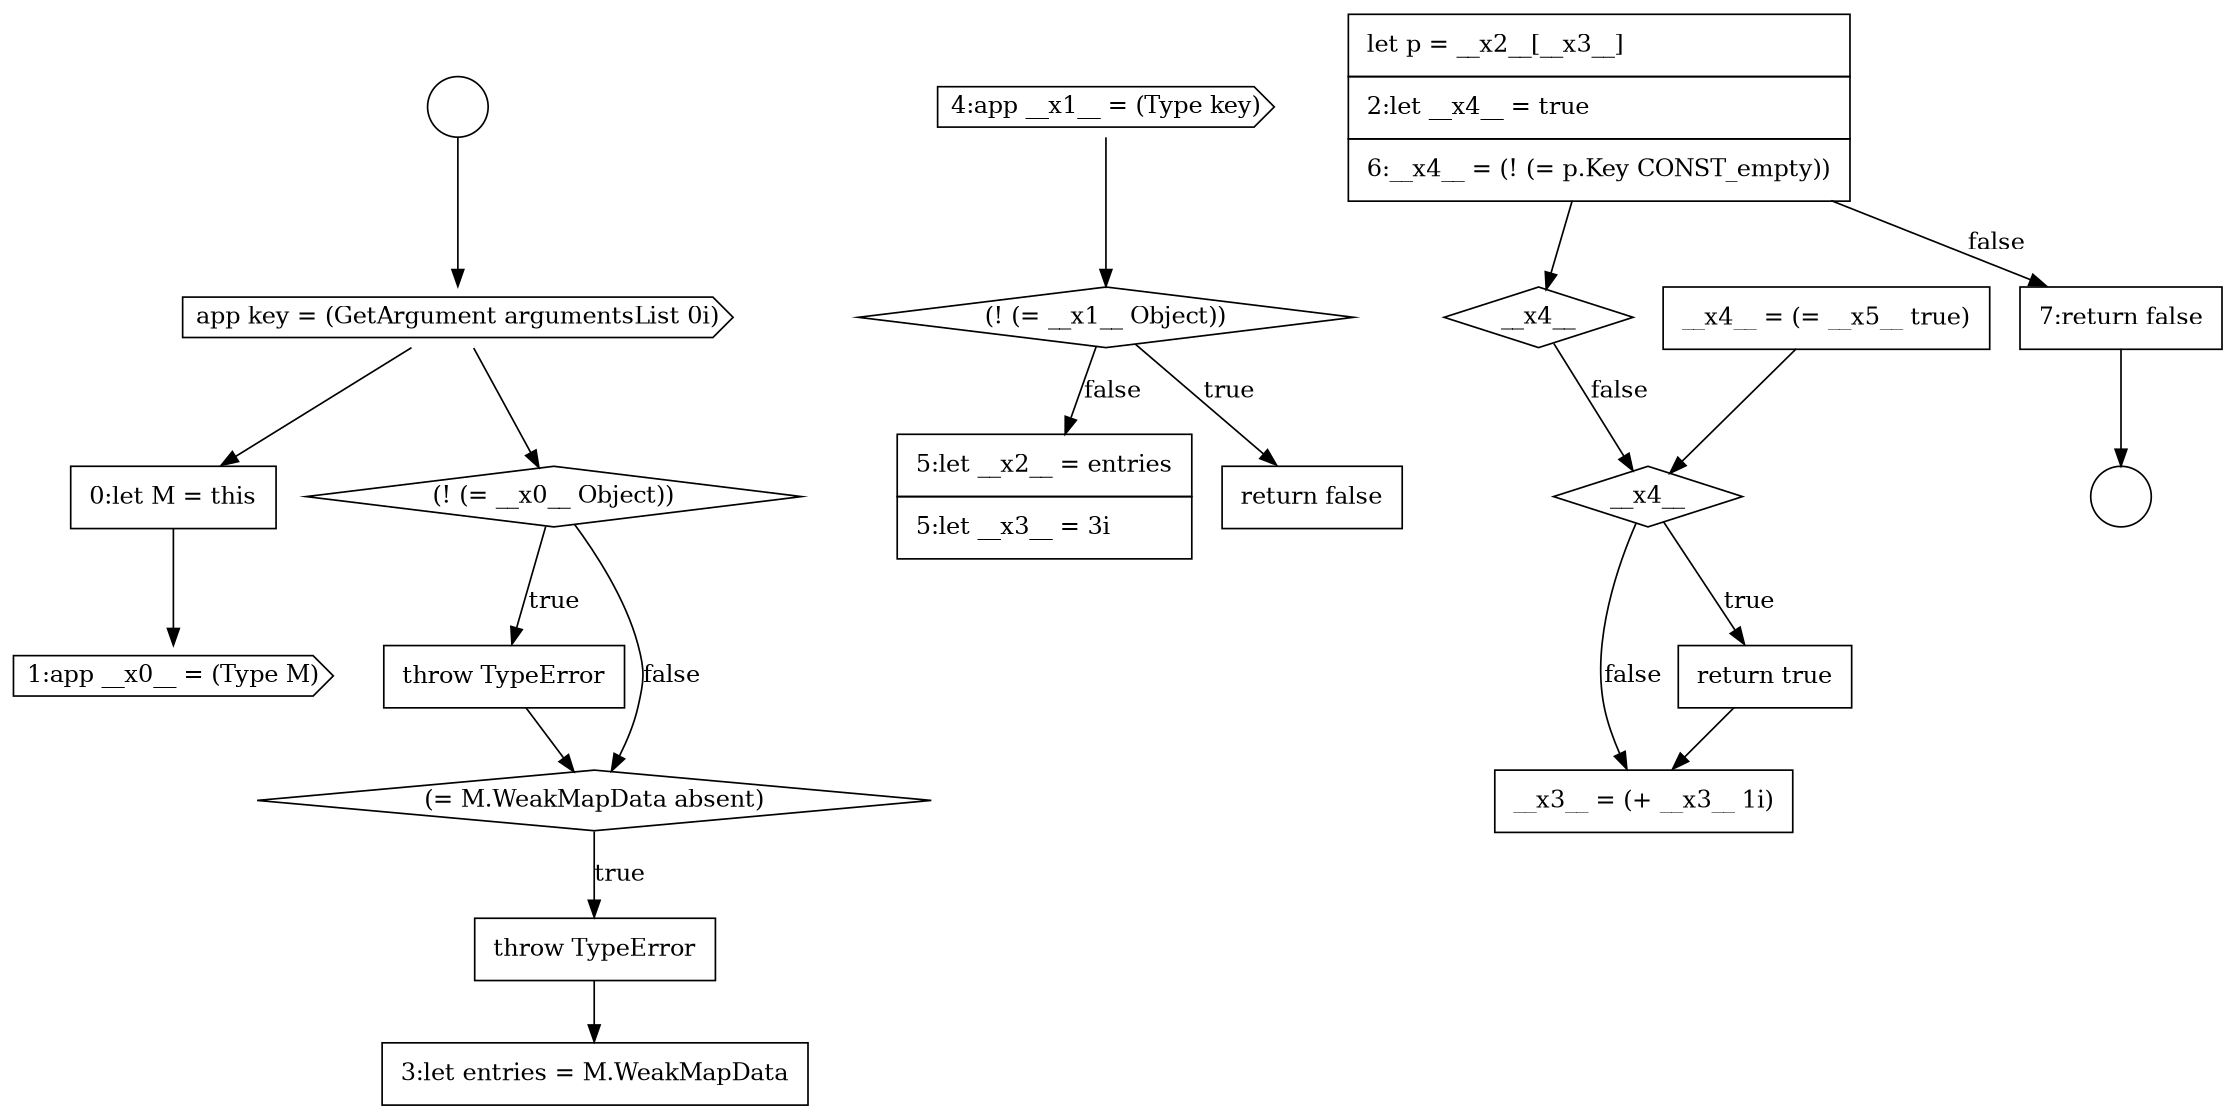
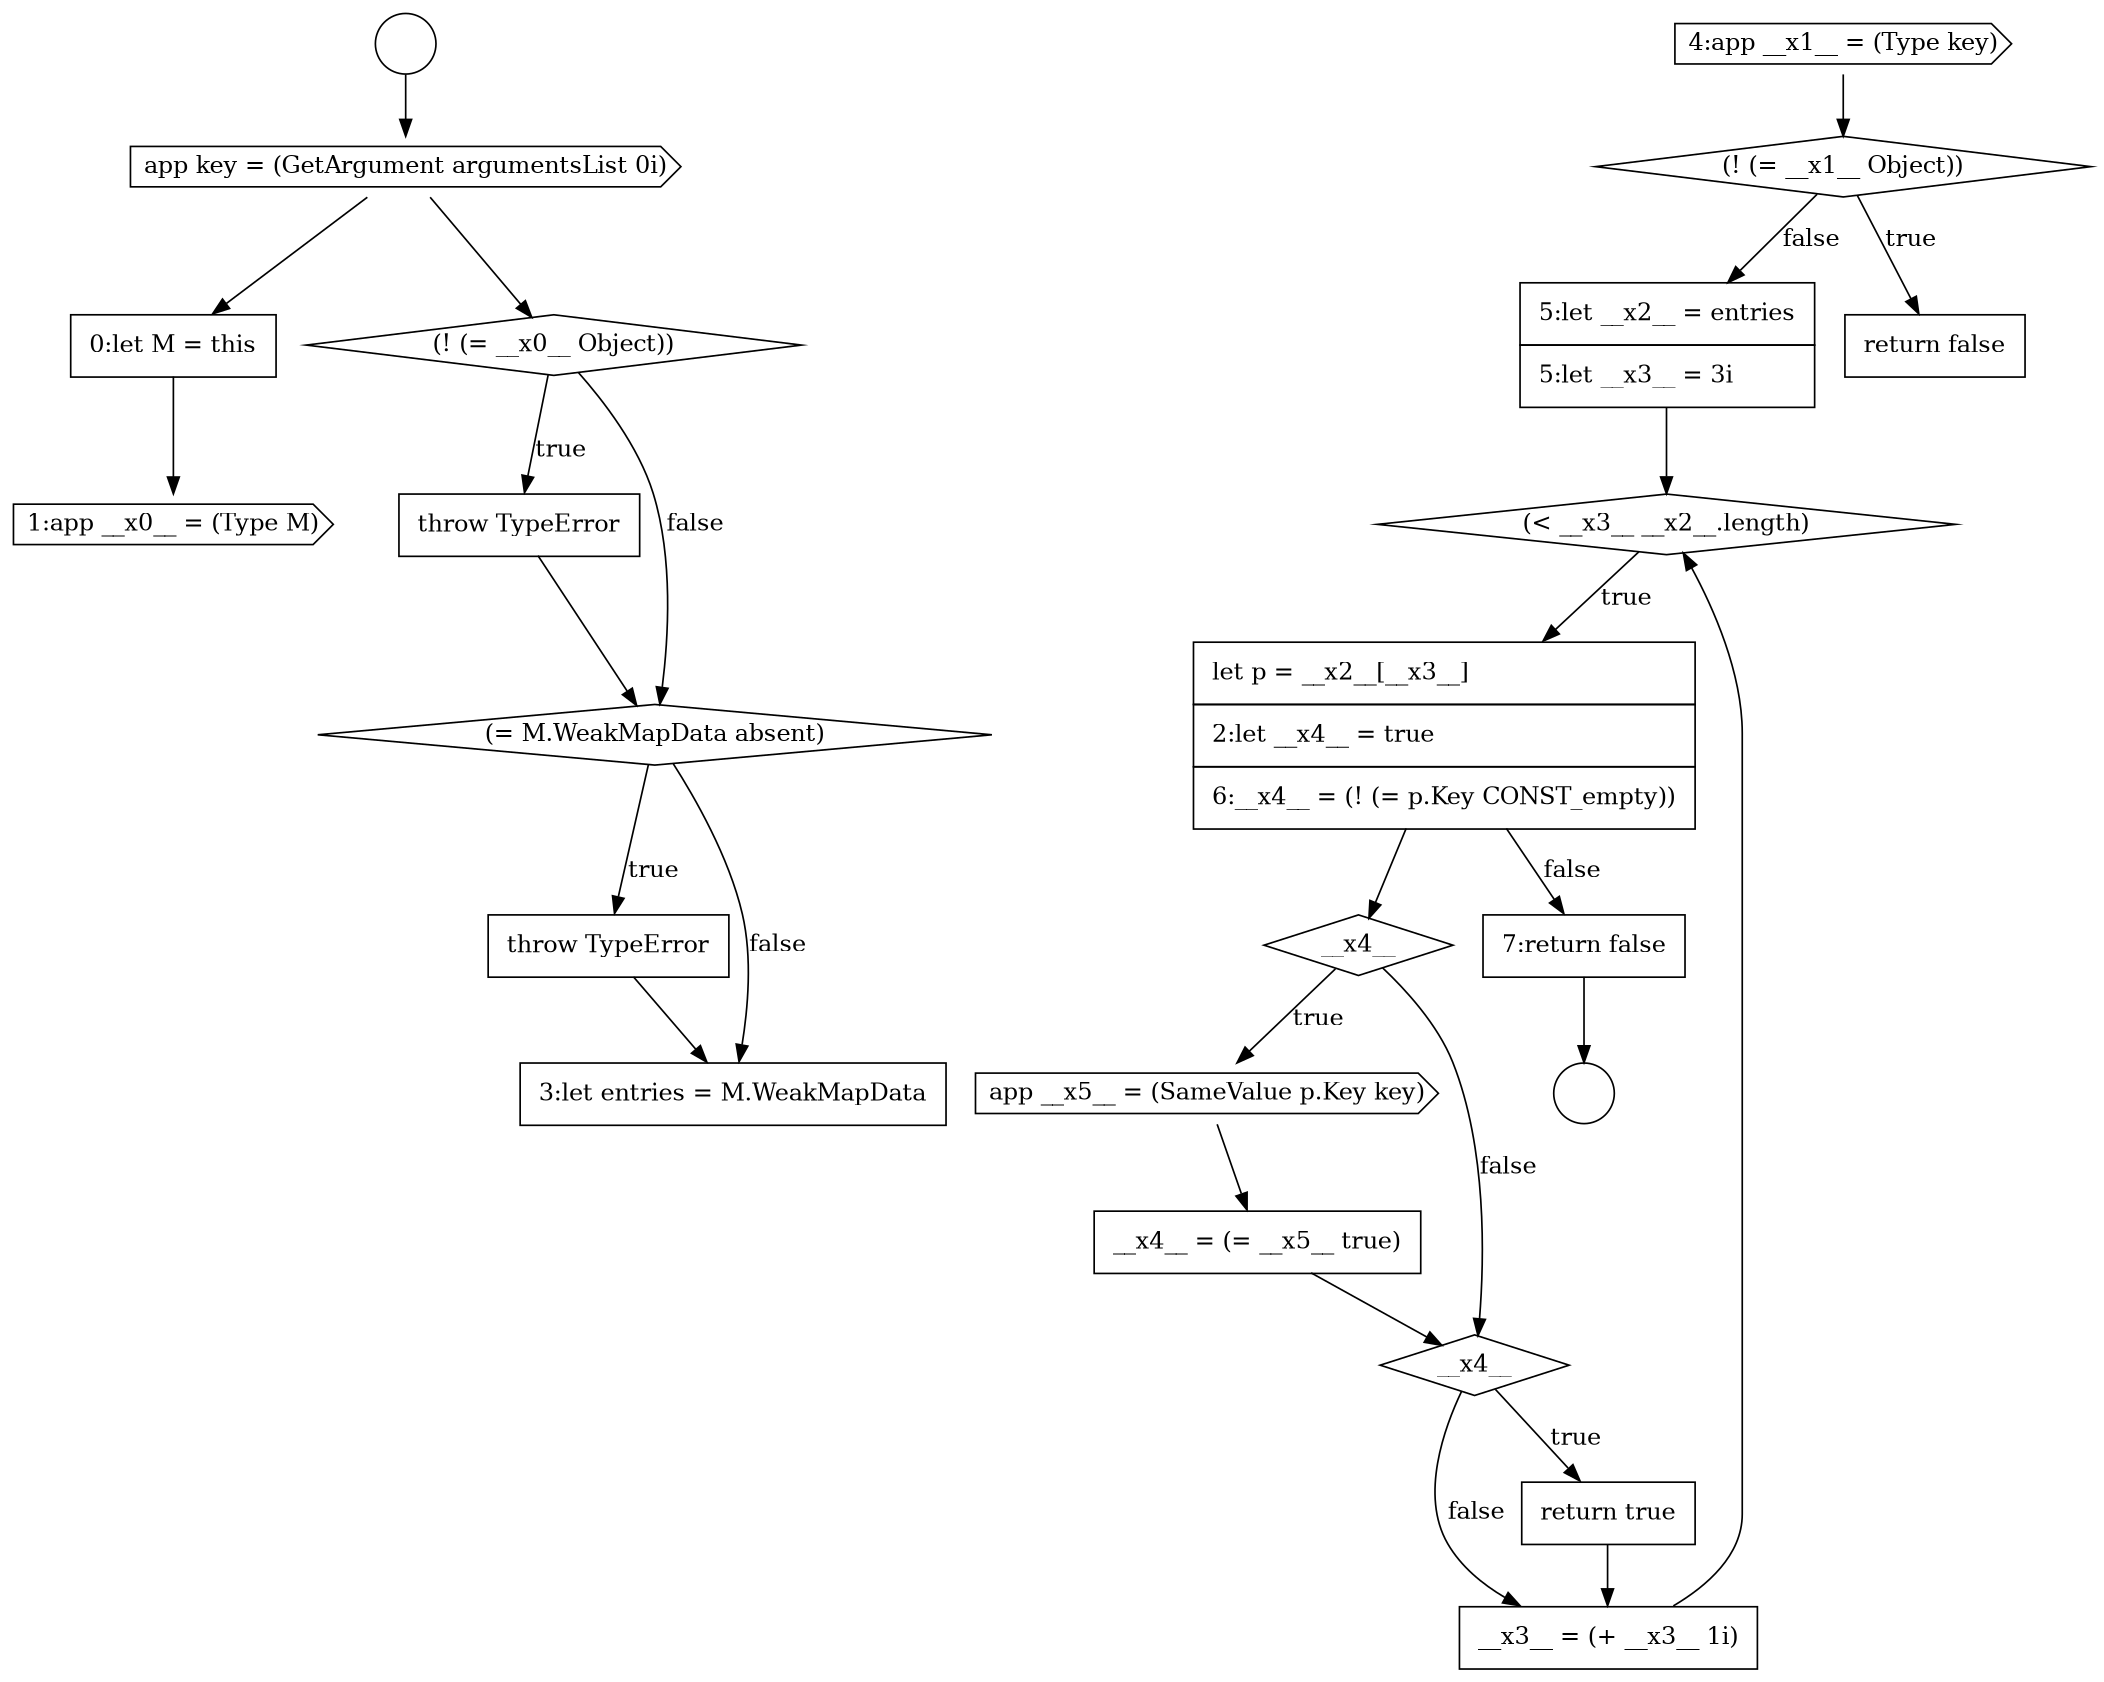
none -> (1666, 524)
none -> (738, 897)
none -> (1207, 1093)
